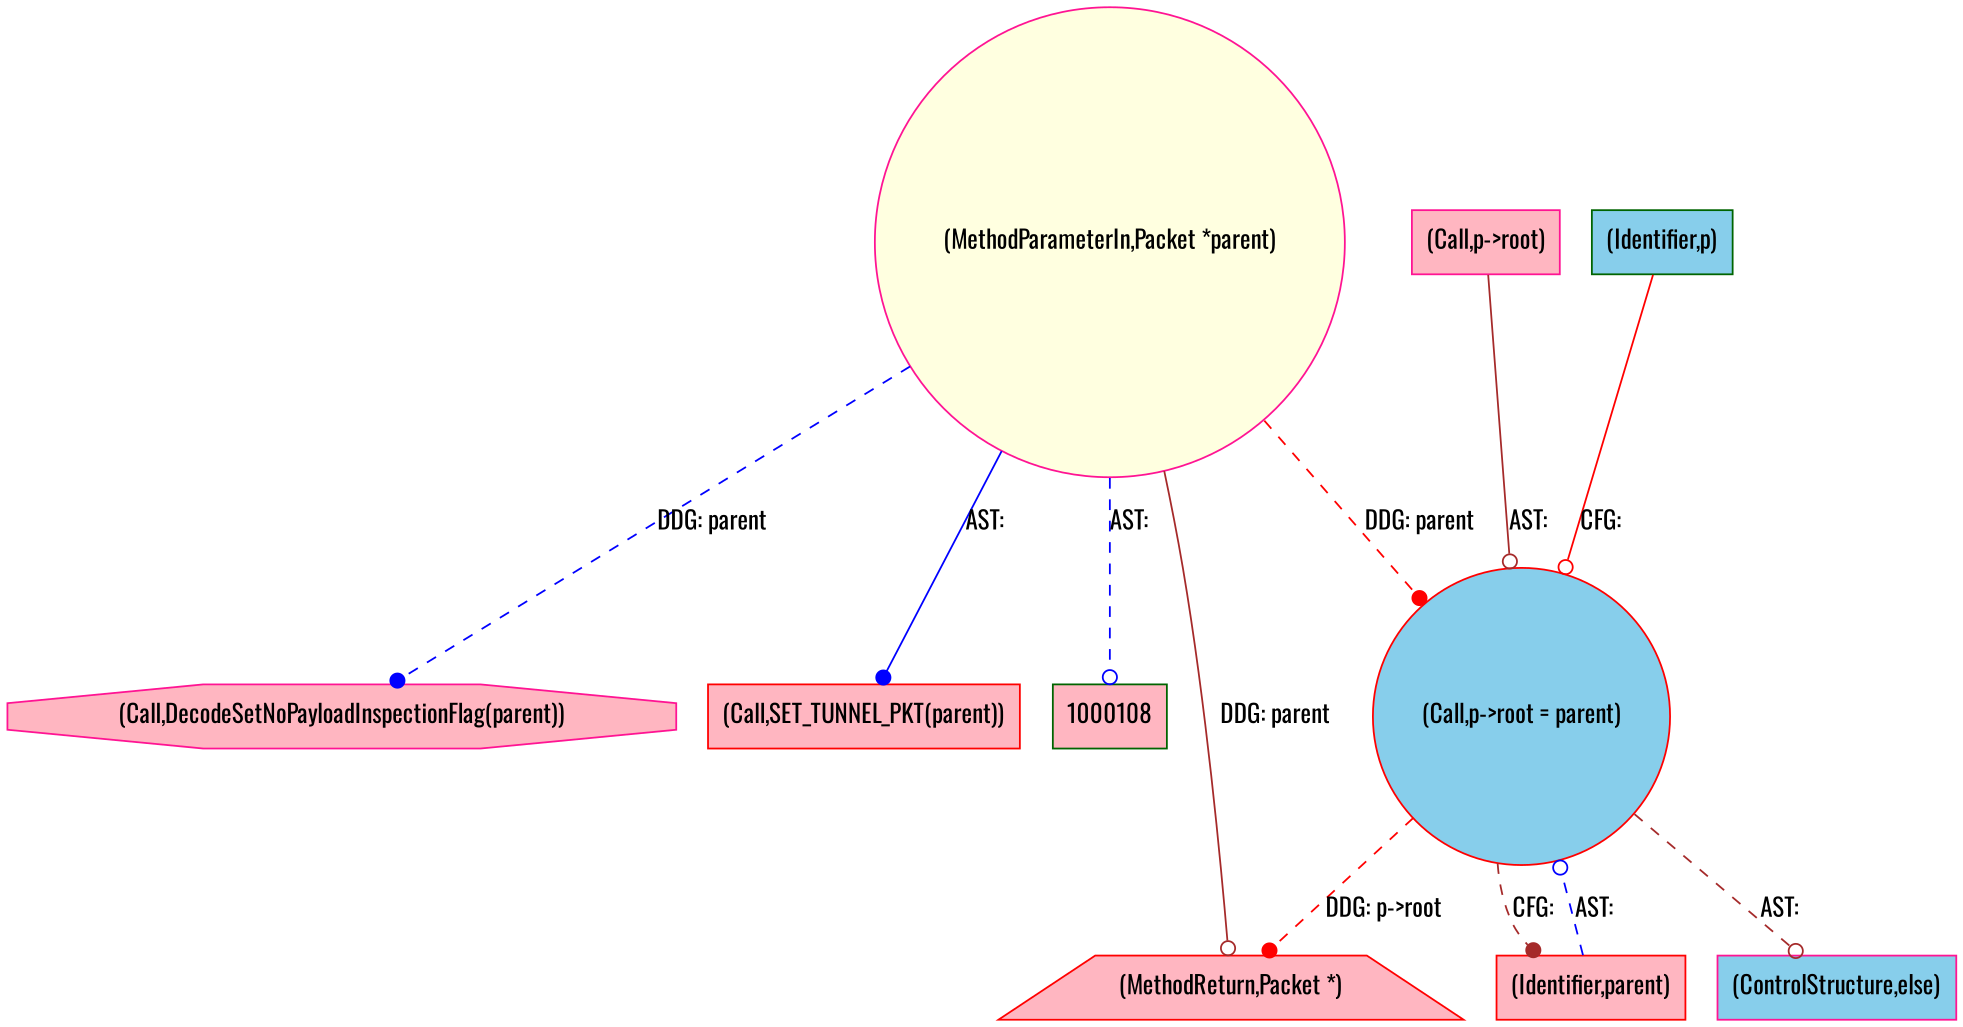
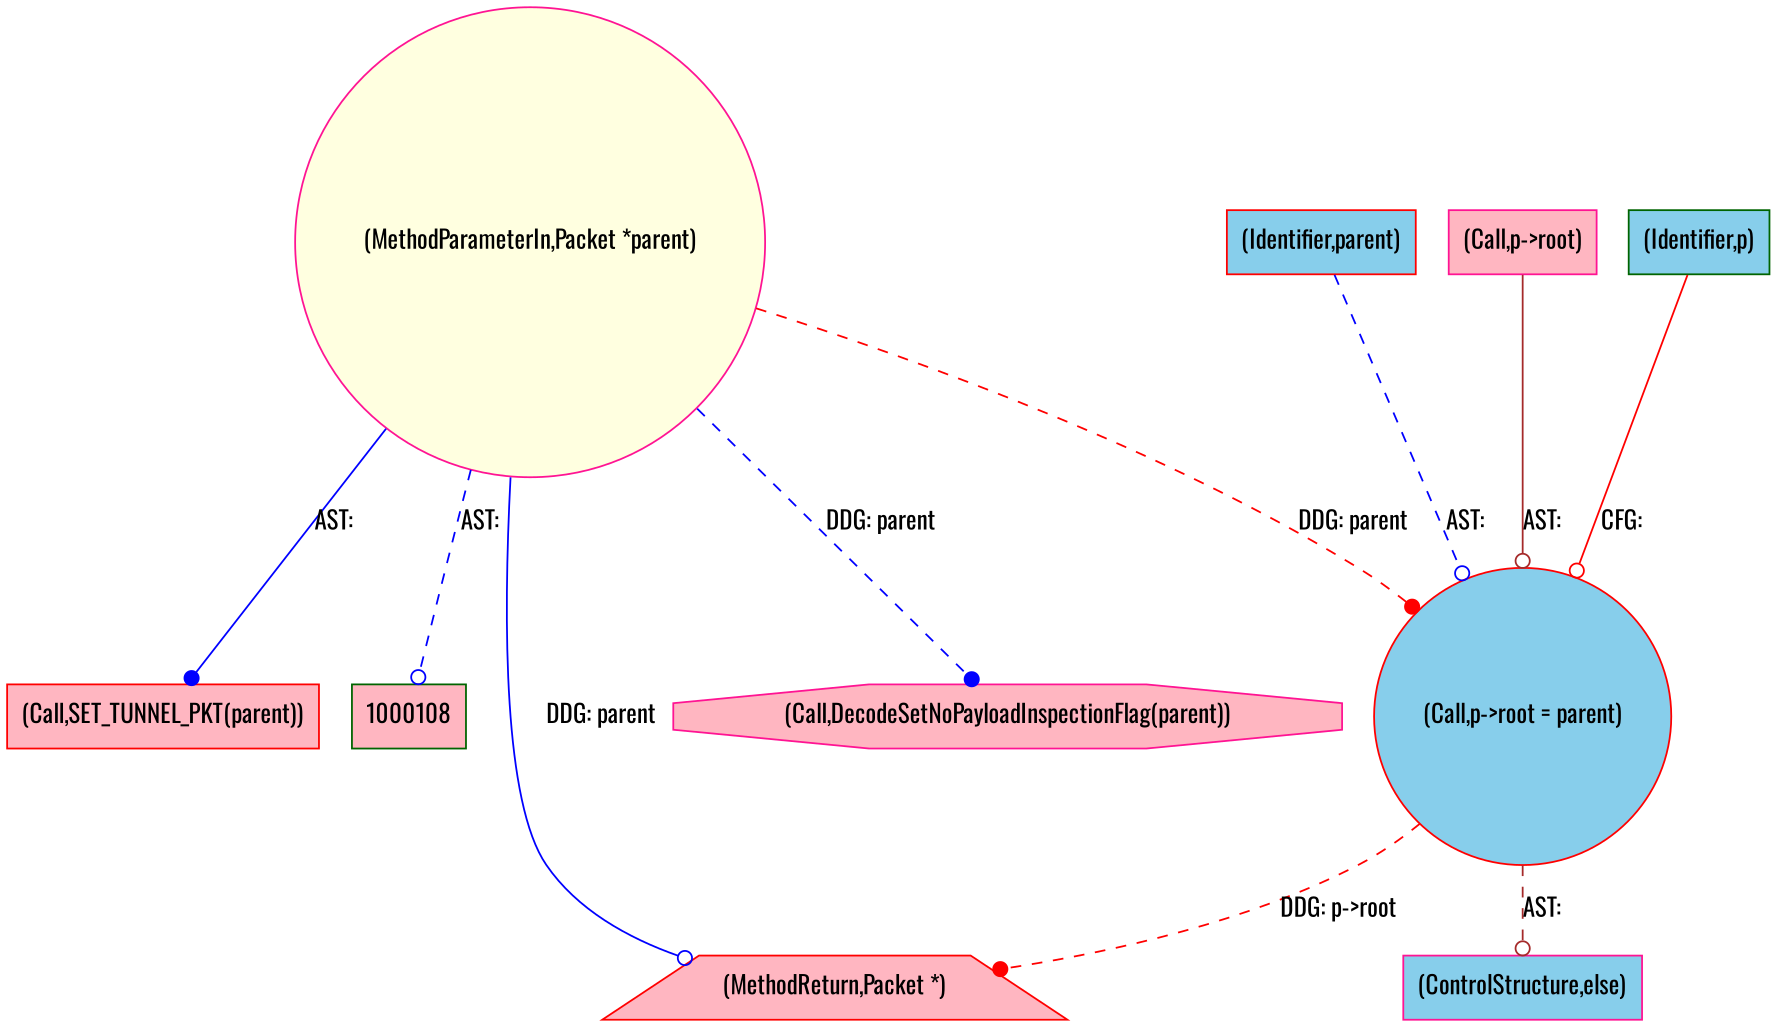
(1203, 705) -> (514, 755)
(1506, 907) -> none
(1591, 988) -> (1321, 242)
